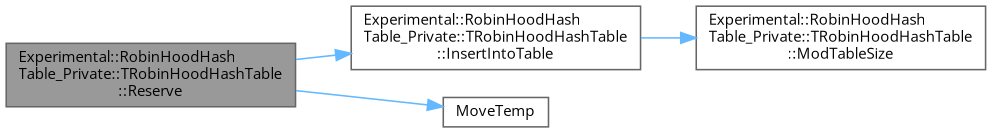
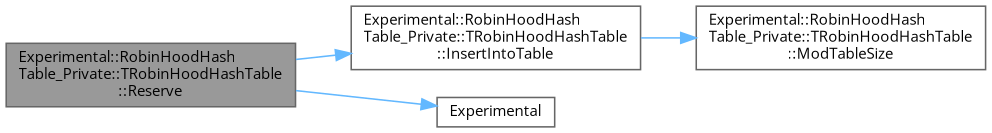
(496, 112) -> (496, 112)
